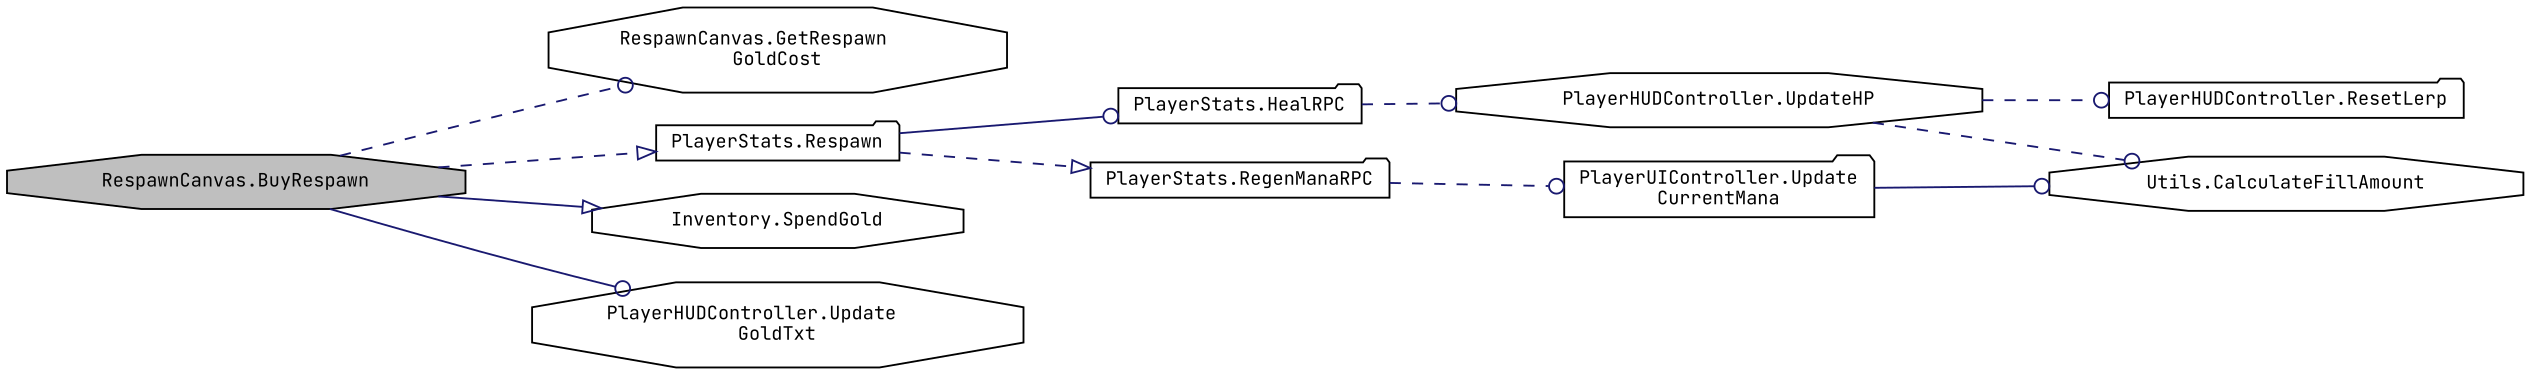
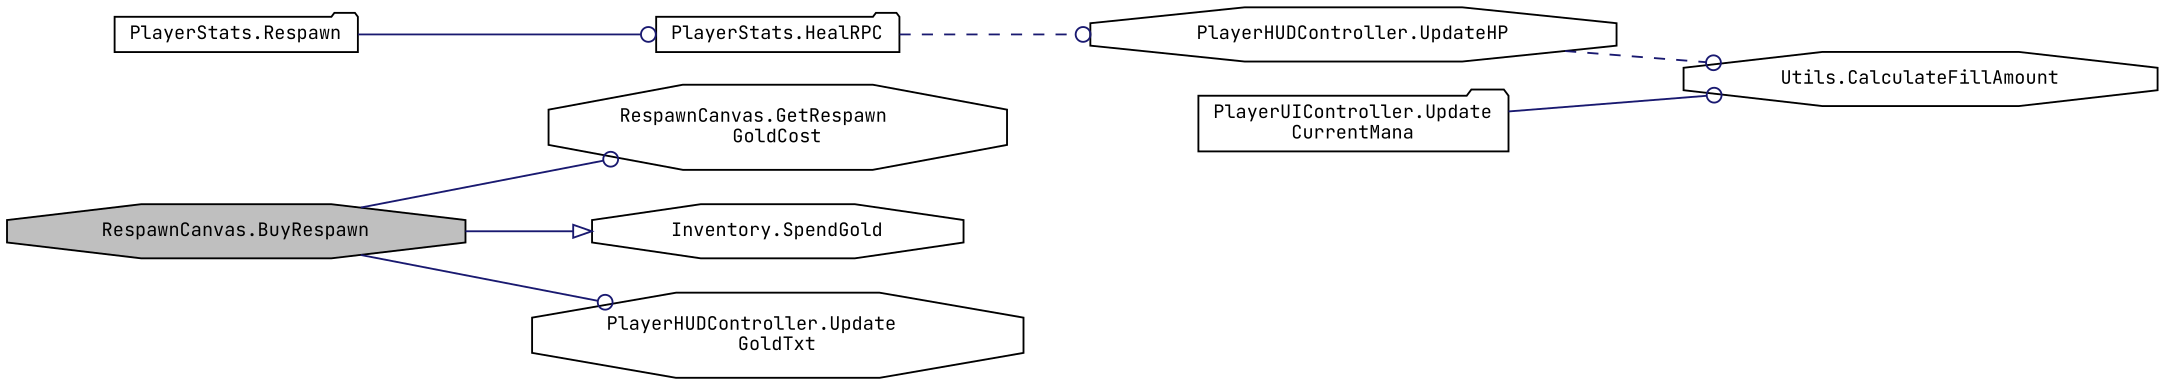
(2286, 100) -> none
(479, 121) -> (482, 184)
(538, 160) -> none
(1240, 180) -> none
